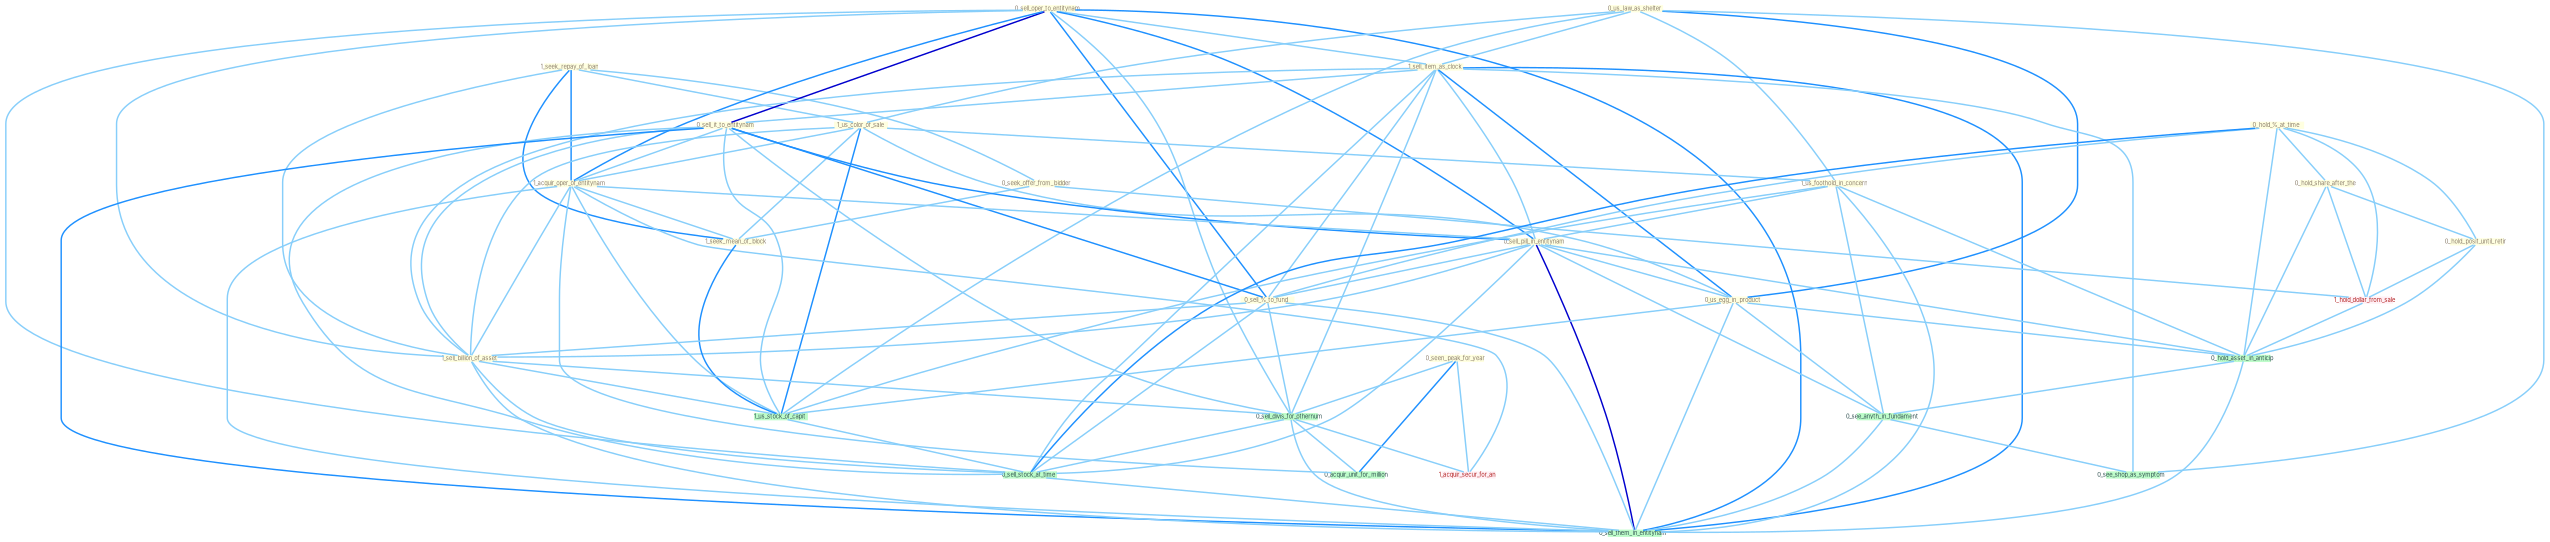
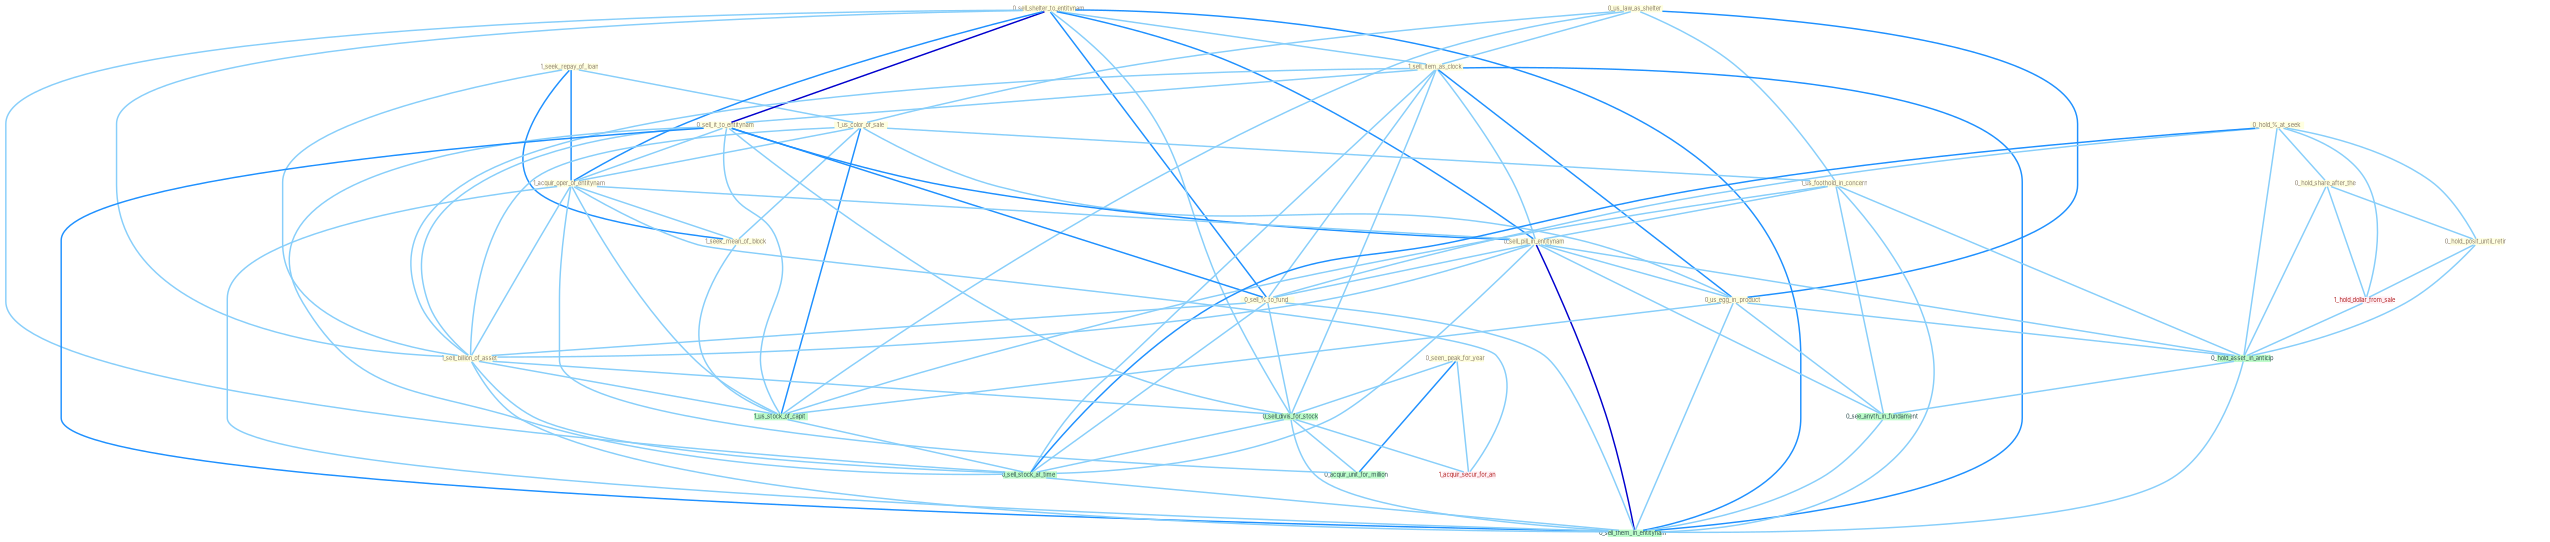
(1049, 9) -> (1049, 9)
(2277, 125) -> (2277, 125)
(1037, 184) -> none
(699, 328) -> (699, 328)
(1291, 417) -> (1291, 417)
(2133, 475) -> none
